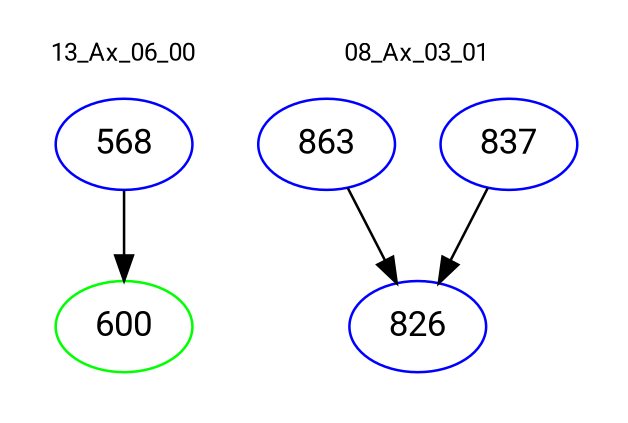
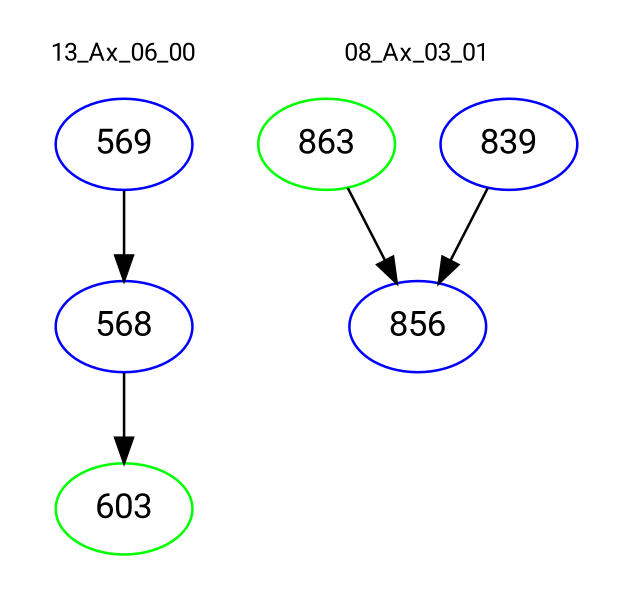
none -> (124, 144)
(327, 144) -> (327, 144)
(509, 144) -> (509, 144)
(124, 327) -> (124, 509)
(418, 327) -> (418, 327)
